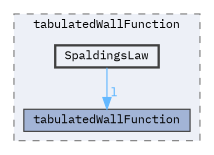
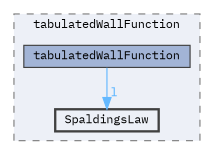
(107, 83) -> (107, 83)
